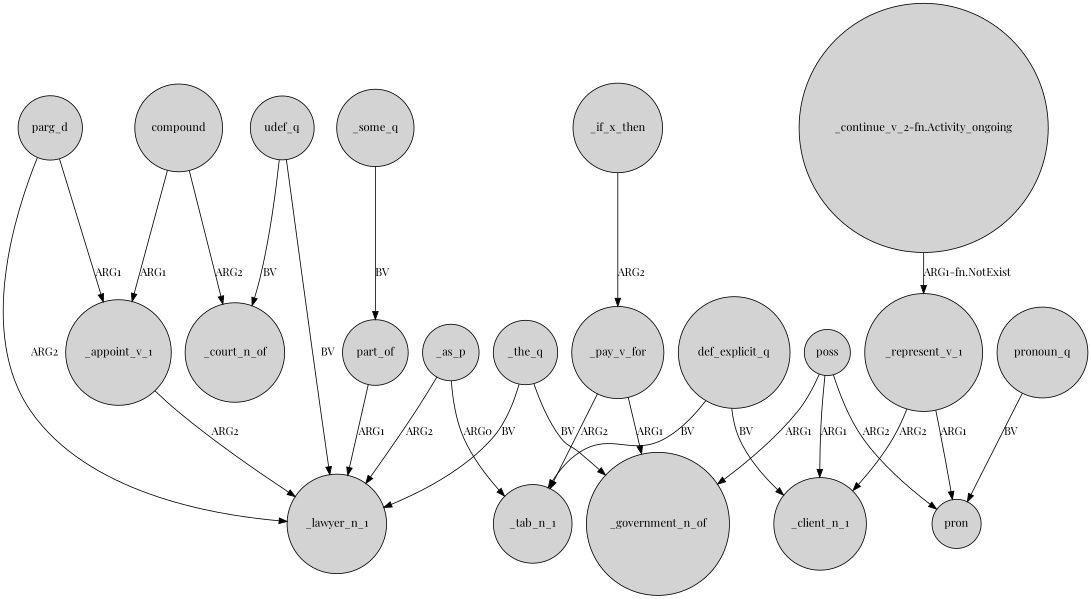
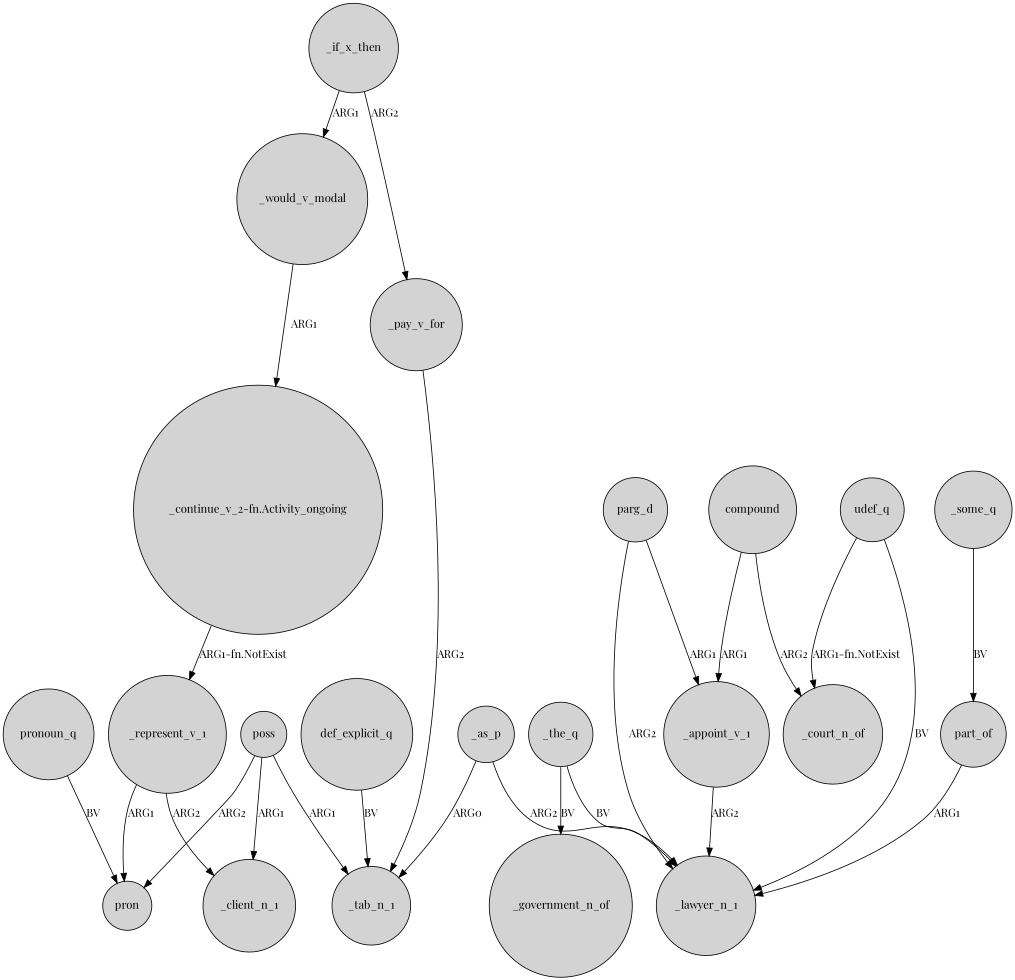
none -> (302, 199)
(270, 273) -> (857, 655)
(634, 422) -> none
(778, 433) -> (306, 813)
(747, 453) -> none
